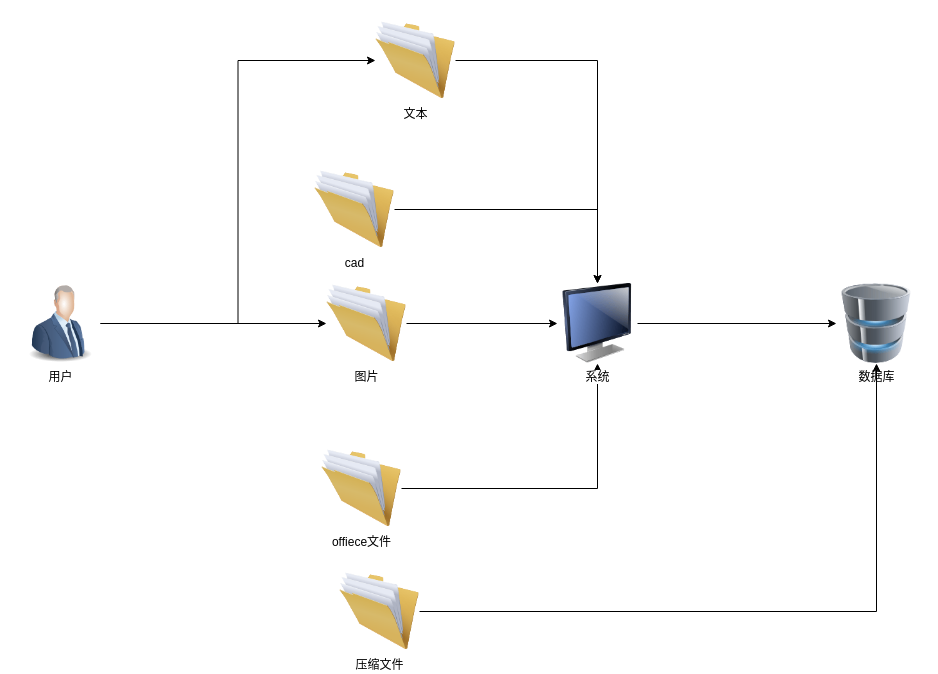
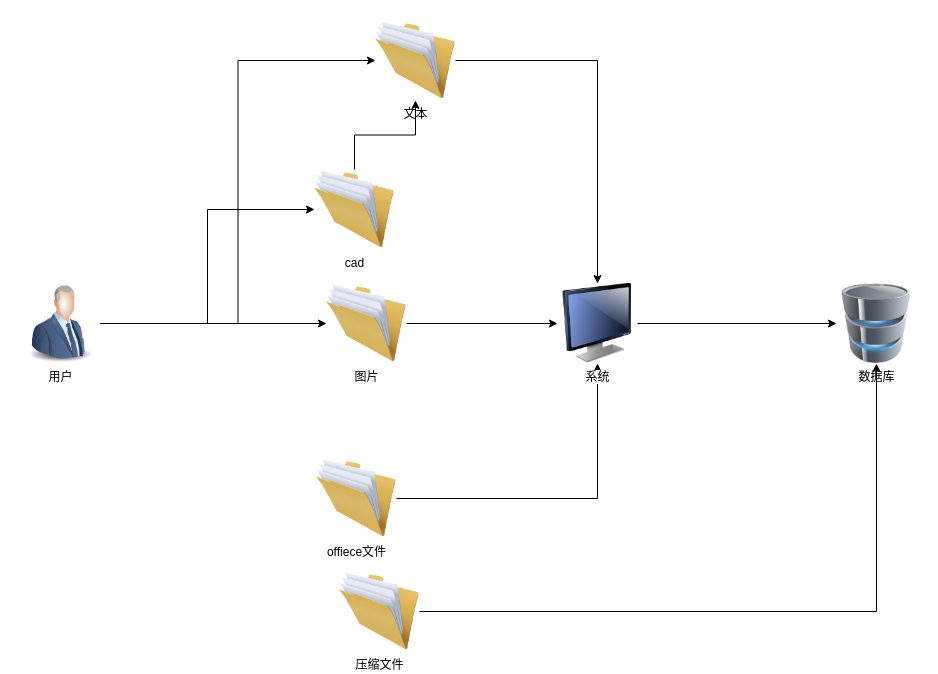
(495, 210) -> (382, 135)
none -> (208, 216)
(362, 489) -> (357, 499)
